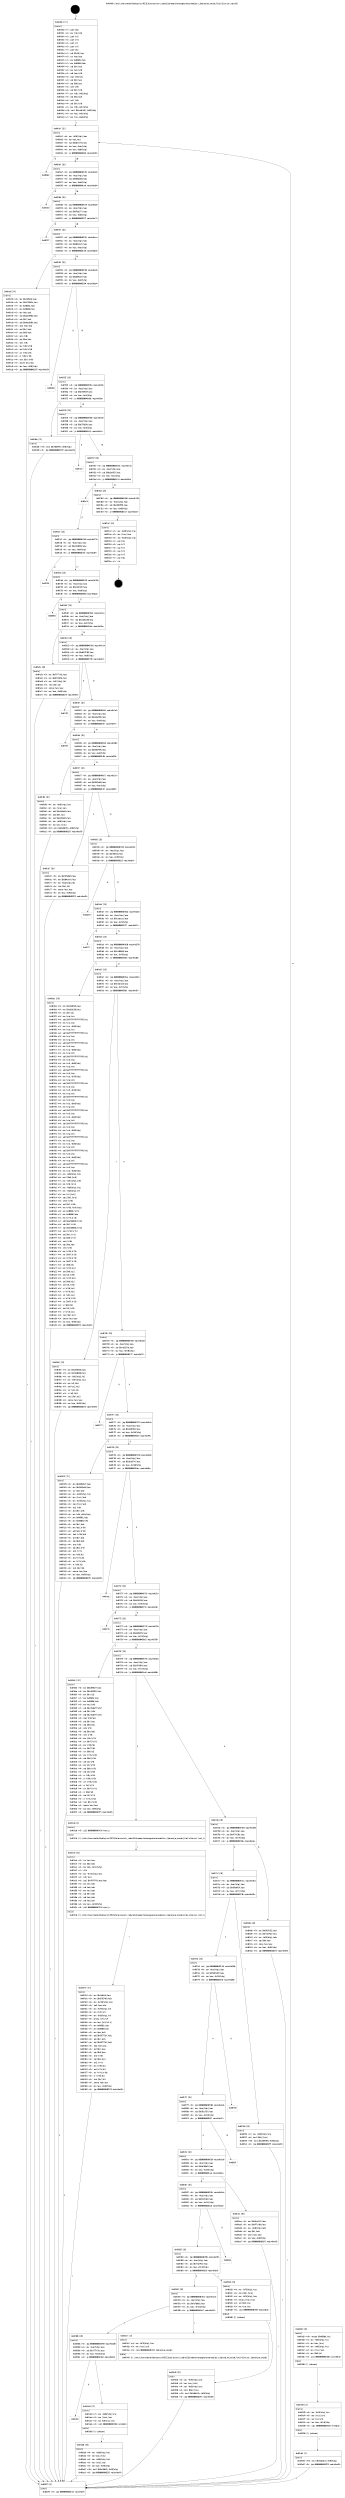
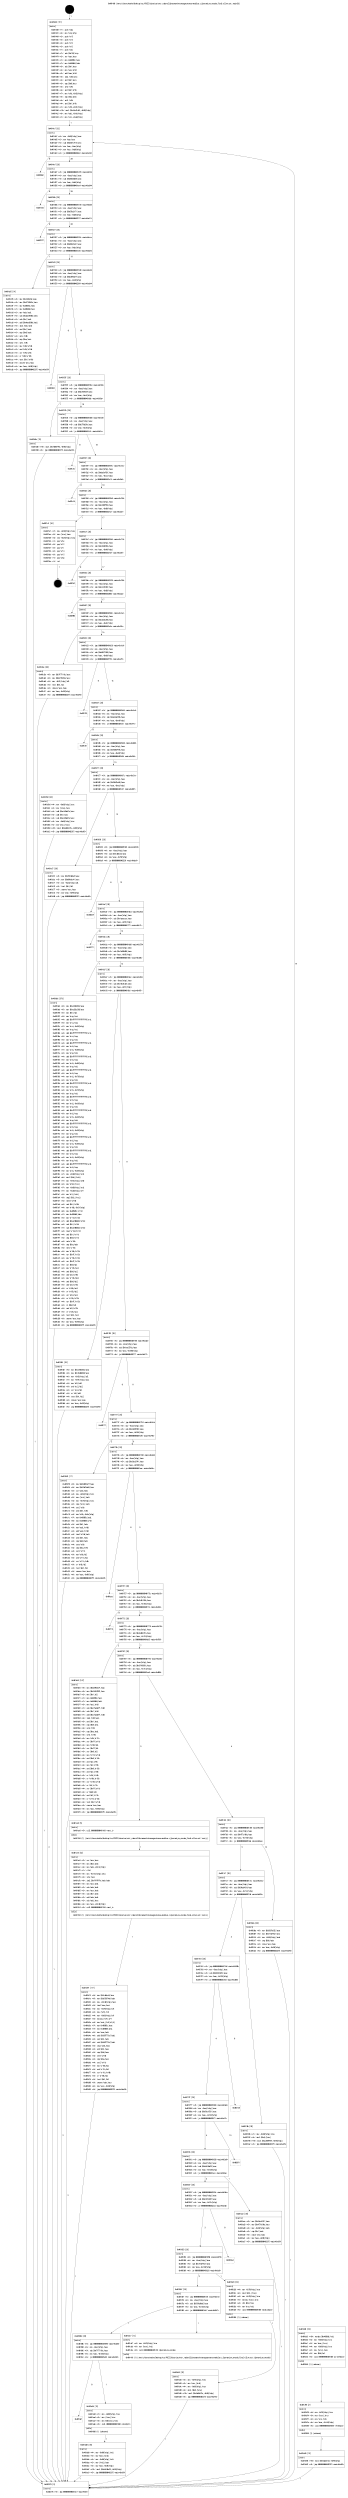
(81, 516) -> (101, 522)
